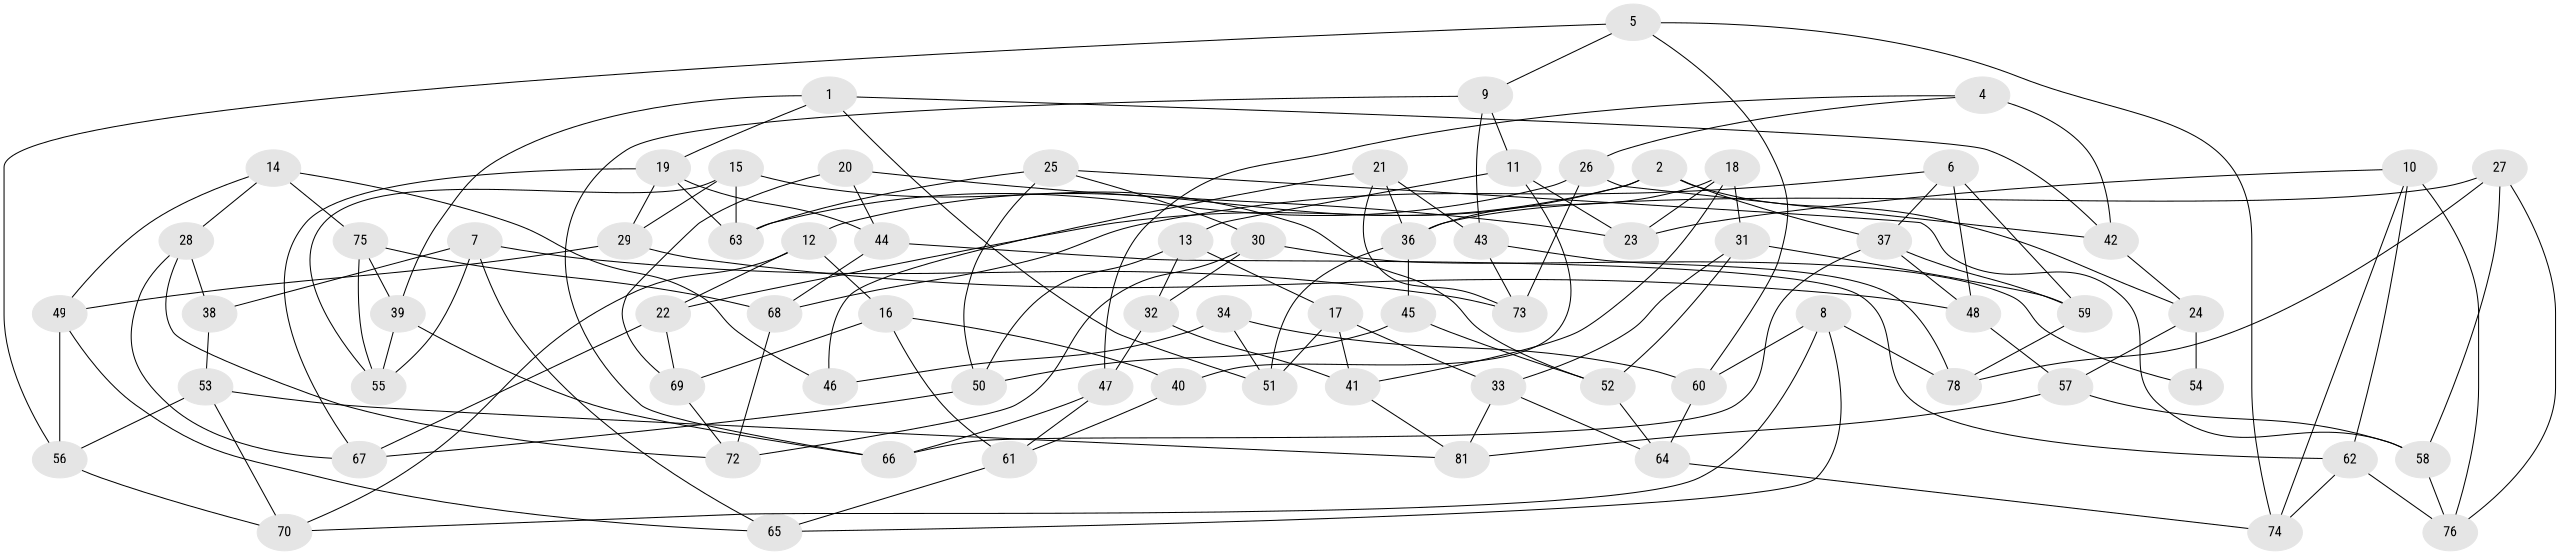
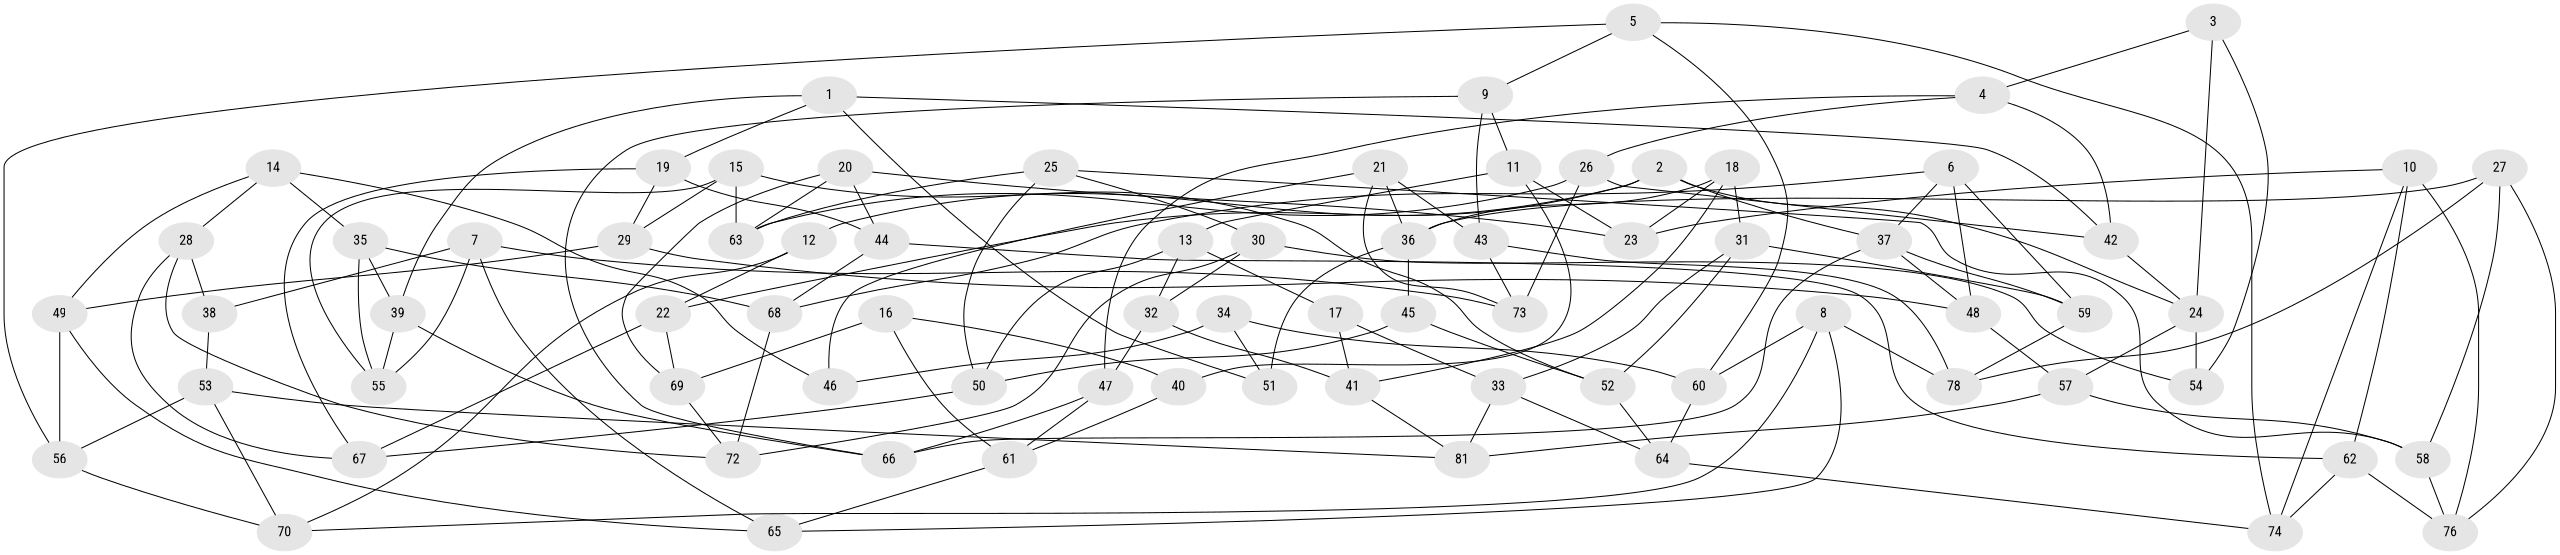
none -> (2213, 22)
(700, 204) -> (794, 202)
(360, 241) -> (360, 241)
(852, 282) -> none
(1298, 355) -> none
